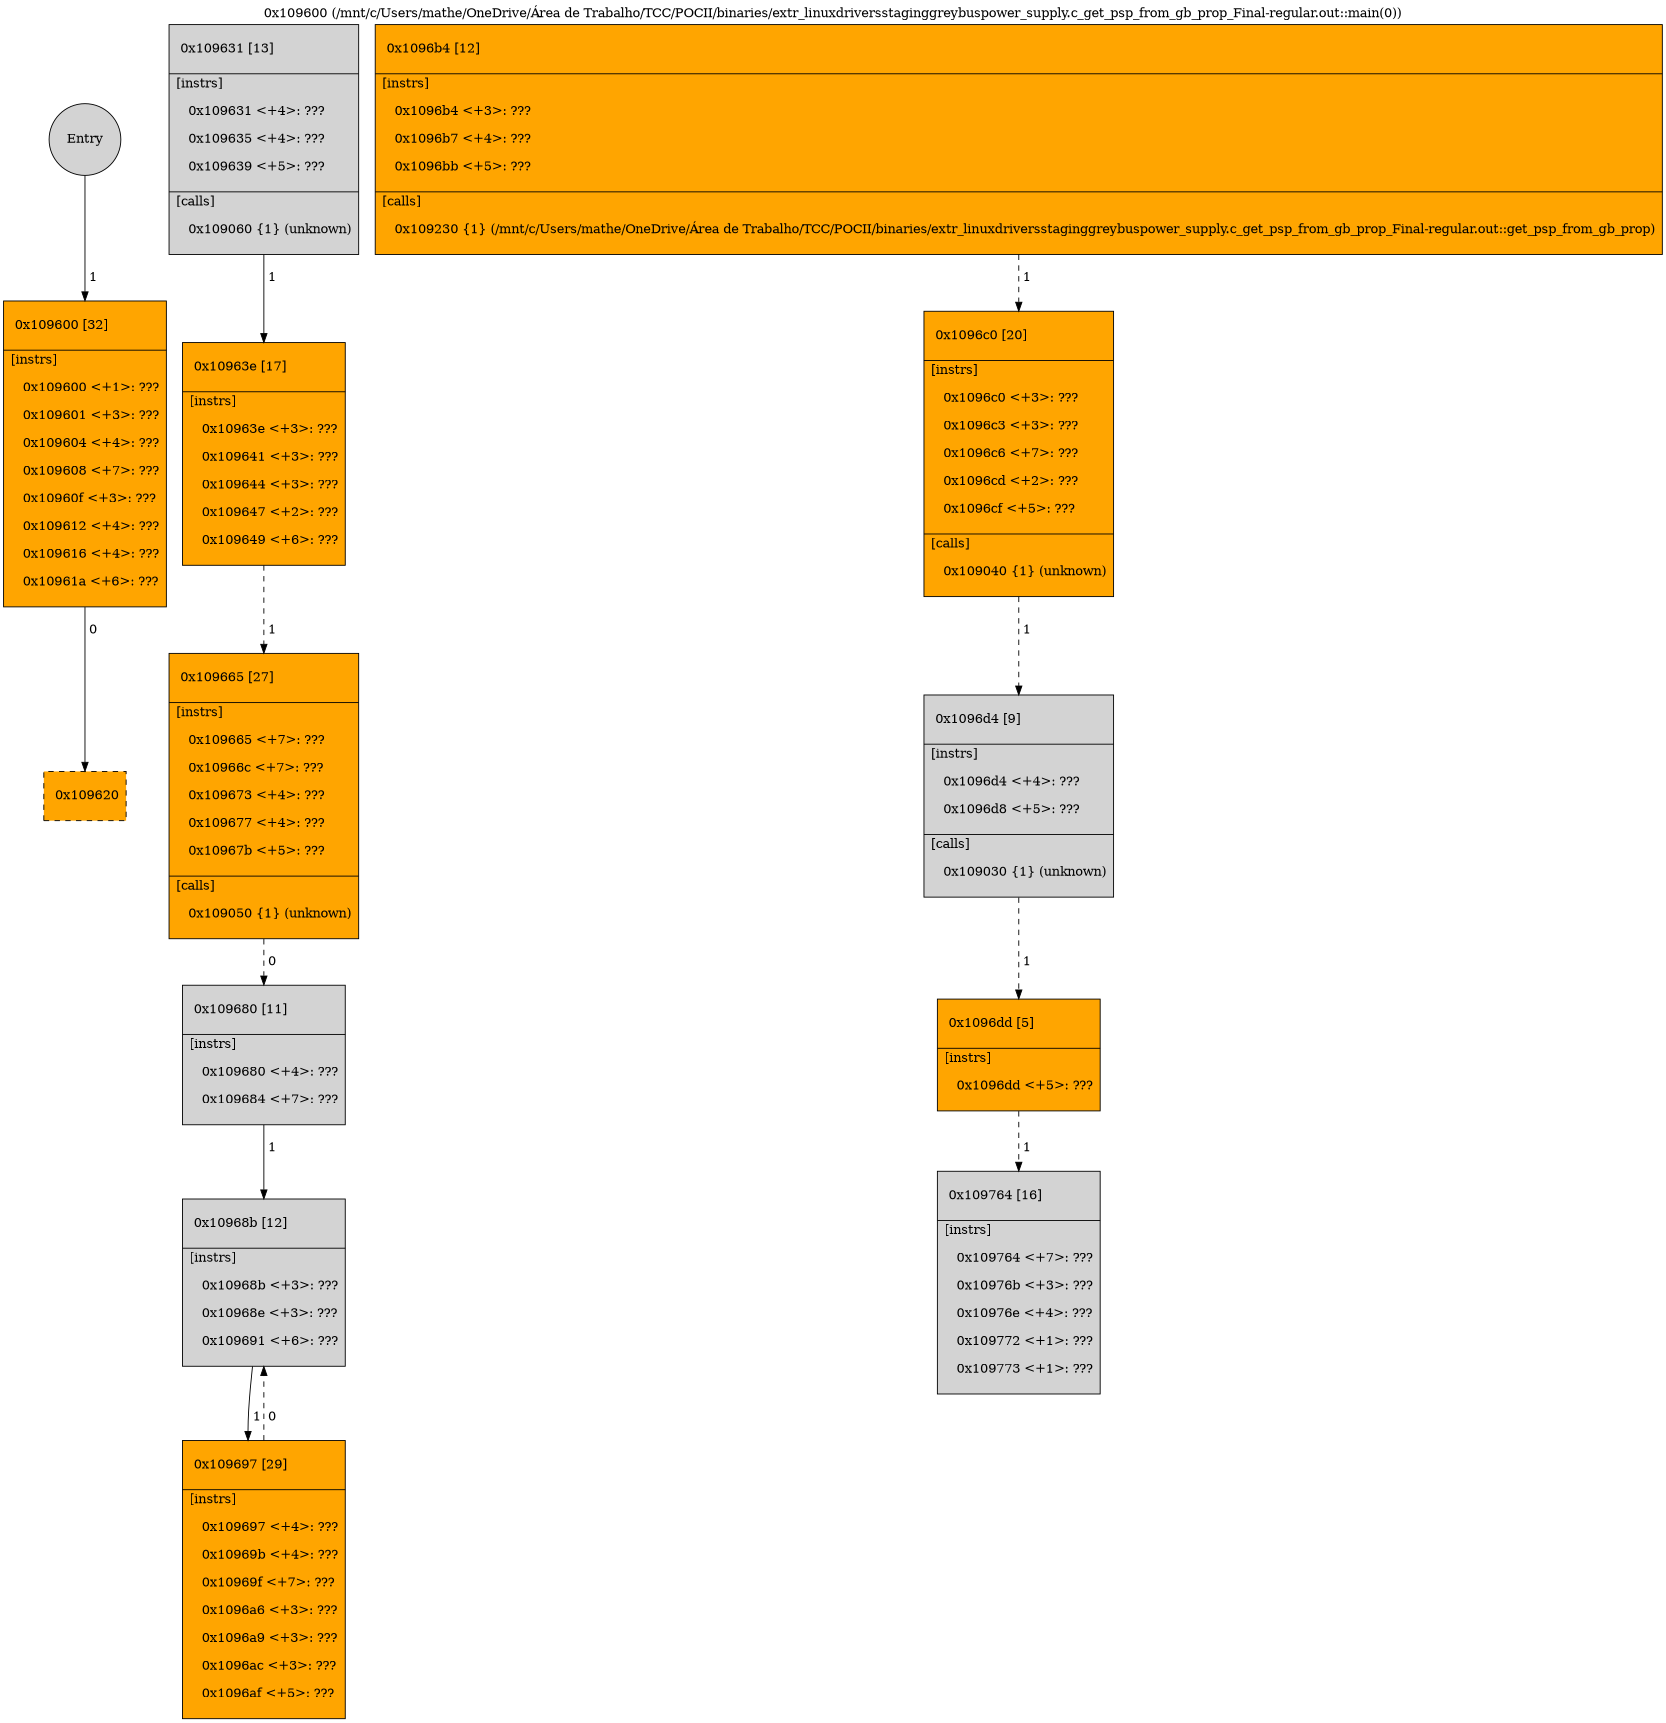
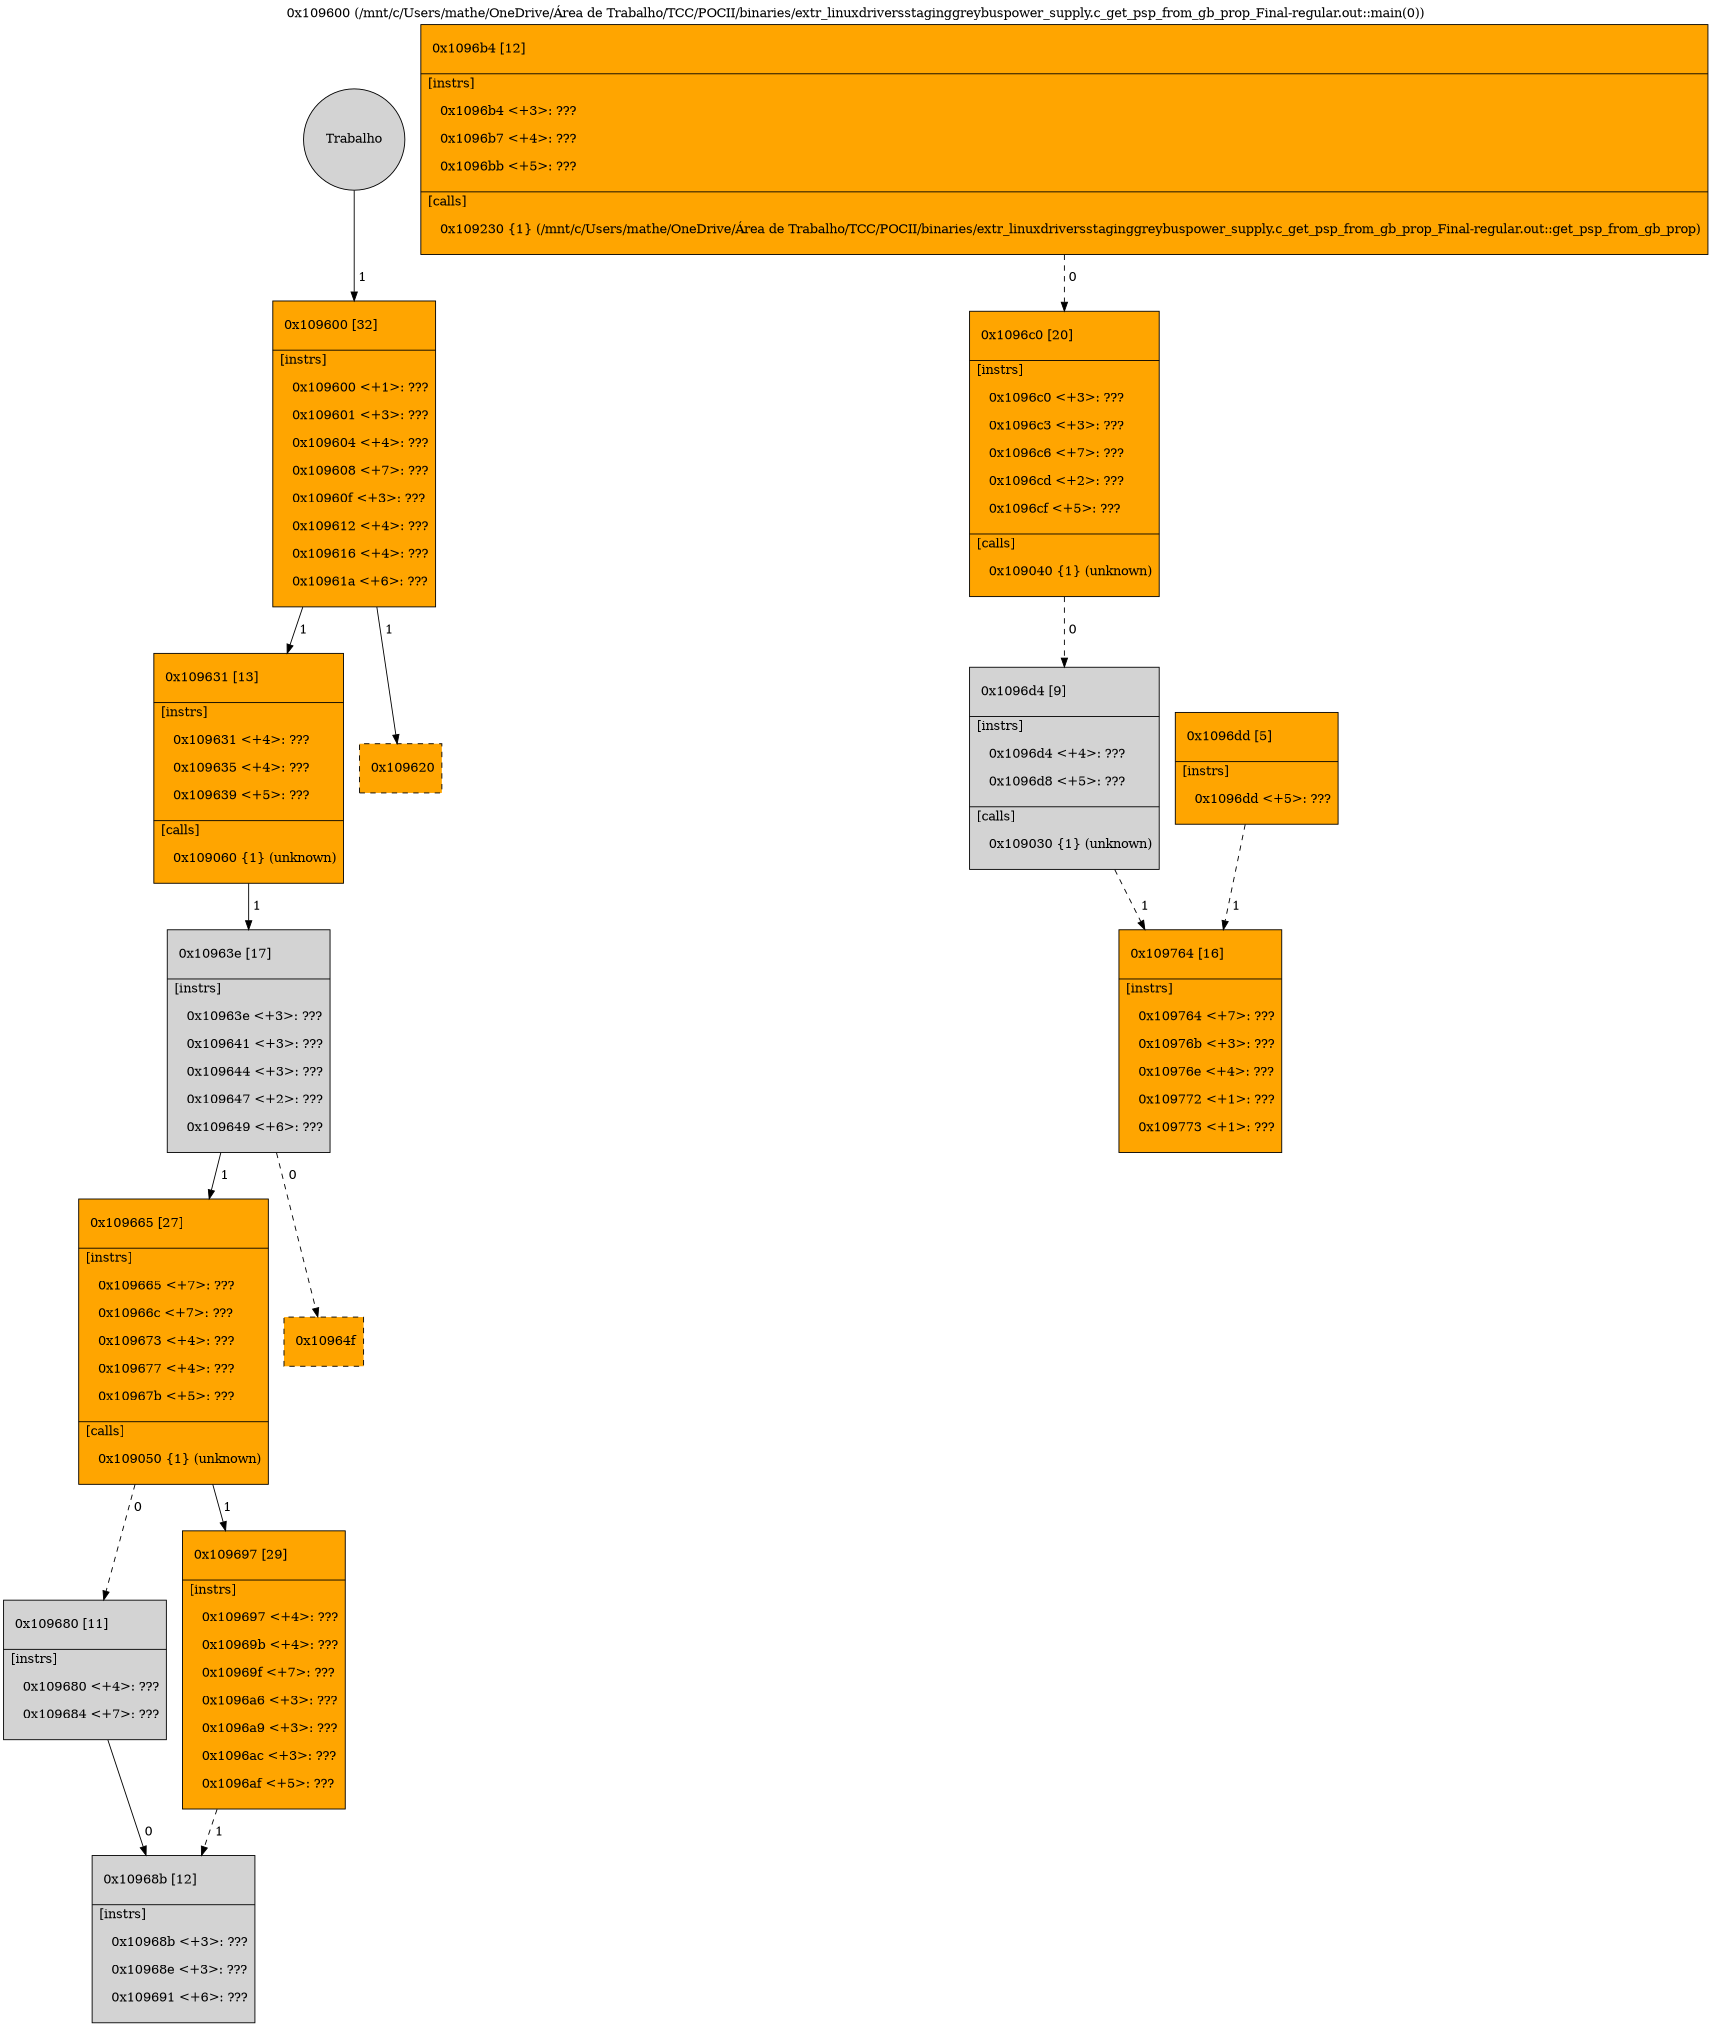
(85, 140) -> (354, 140)
(264, 140) -> (249, 768)
(1025, 278) -> (1071, 278)
(264, 454) -> (249, 1041)
(264, 605) -> (216, 1172)
none -> (296, 626)
(91, 630) -> (387, 630)
(1025, 630) -> (1071, 630)
(1019, 944) -> (1128, 896)
(270, 1148) -> (147, 1832)
(1019, 1283) -> (1200, 1041)
none -> (324, 1342)
(249, 1399) -> (218, 1503)
(270, 1417) -> (217, 1832)
